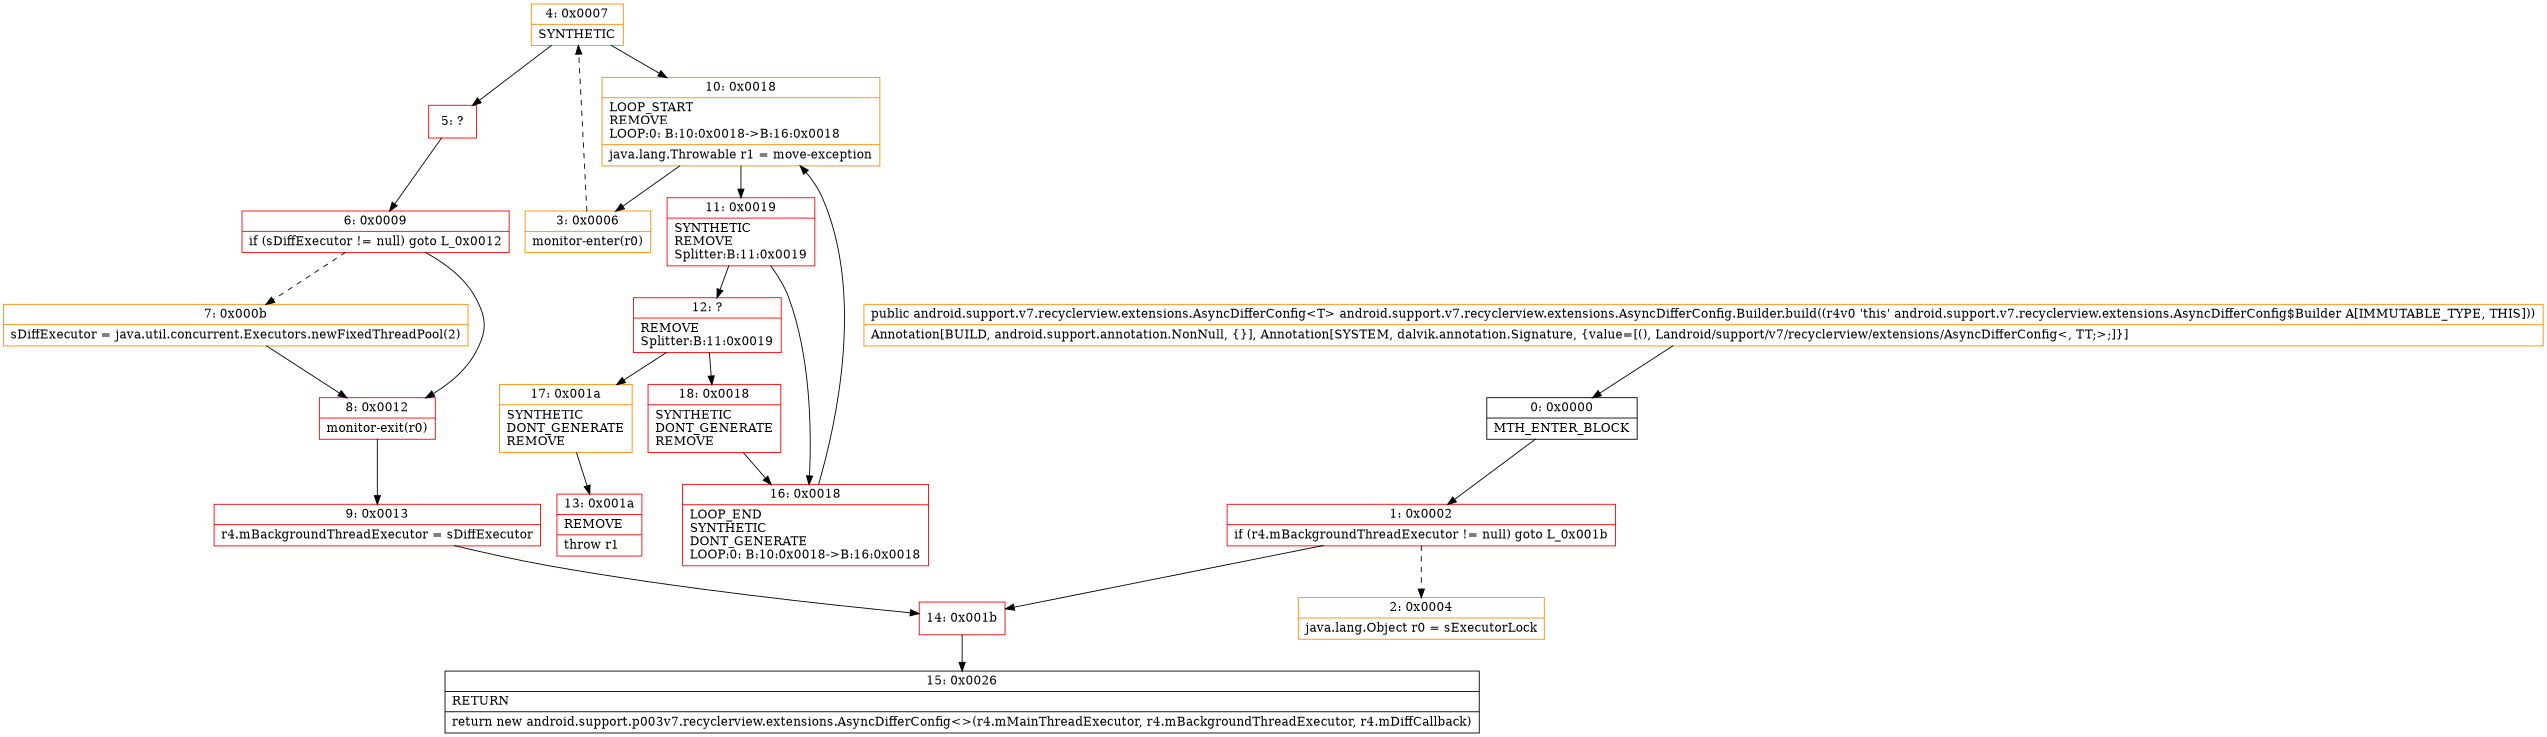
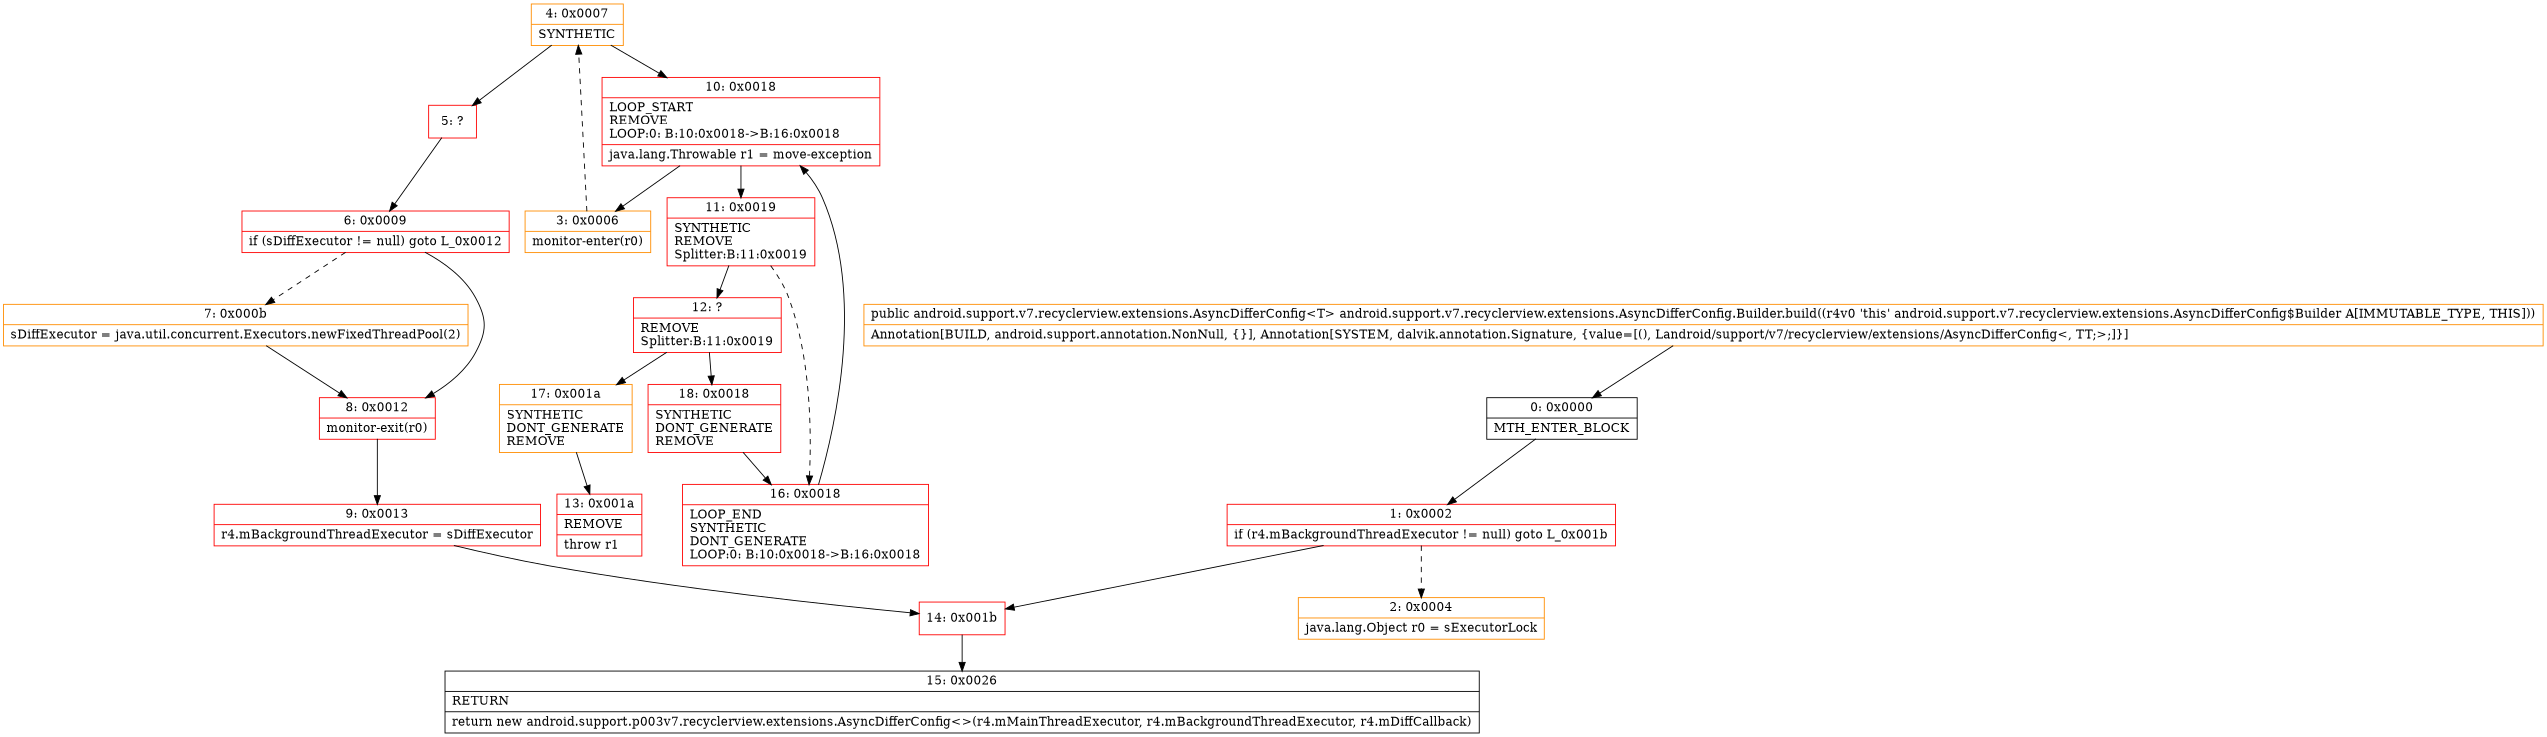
(741, 122) -> (741, 122)
(805, 367) -> (805, 367)
